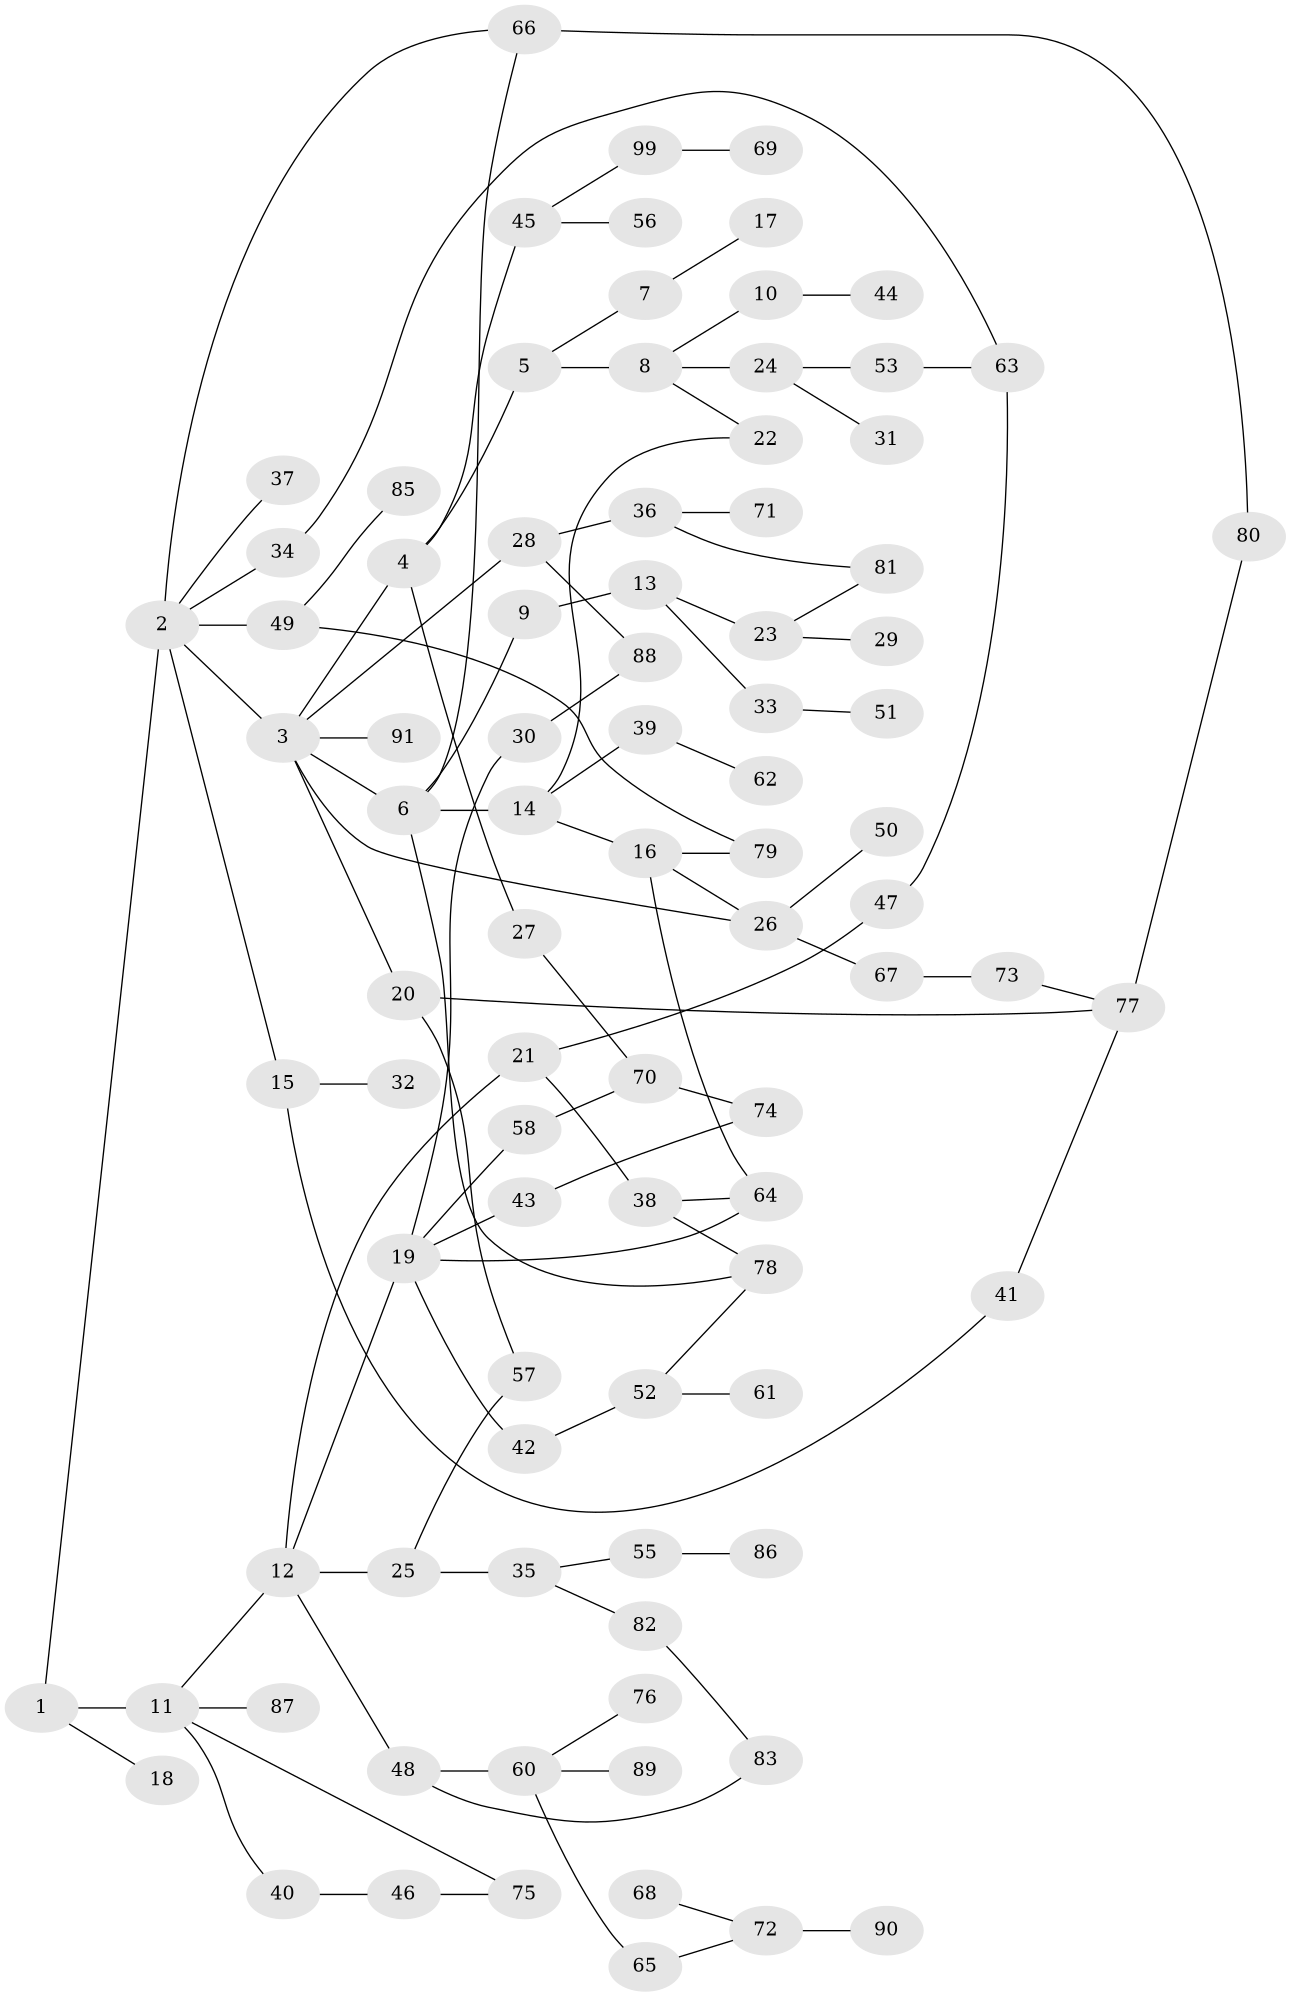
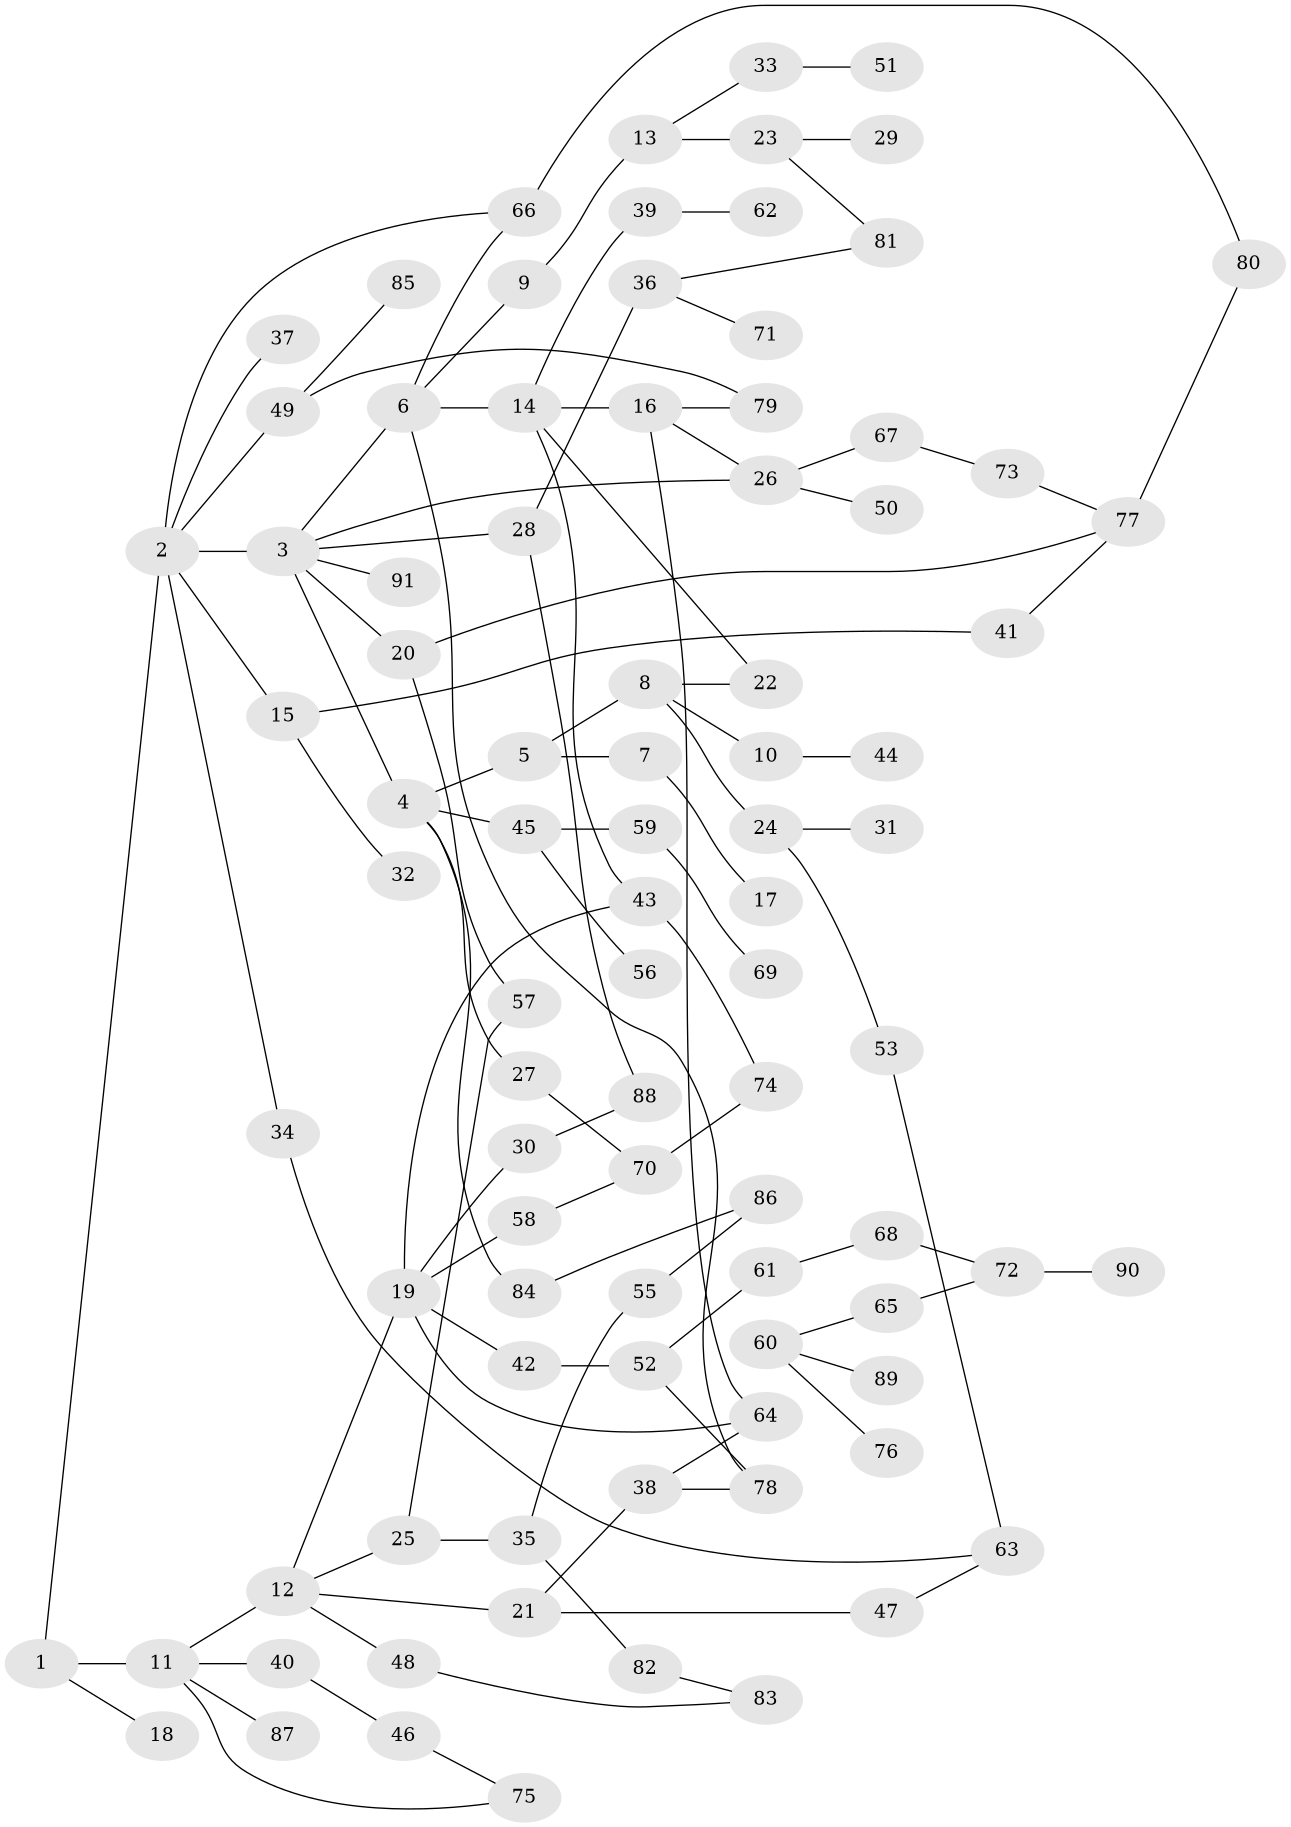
(645, 150) -> (645, 829)
none -> (574, 671)
none -> (827, 1254)
none -> (525, 1293)
(464, 1771) -> none
